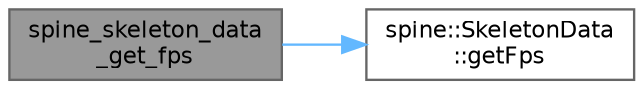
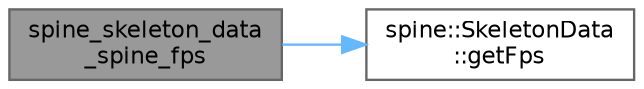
(146, 45) -> (146, 45)
